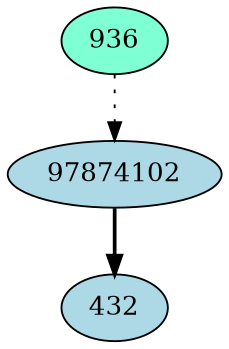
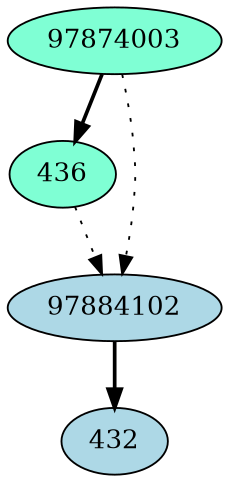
none -> (115, 41)
(115, 41) -> (63, 174)
(115, 174) -> (115, 308)
